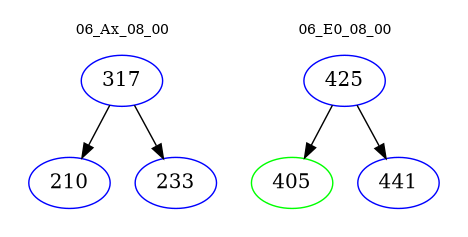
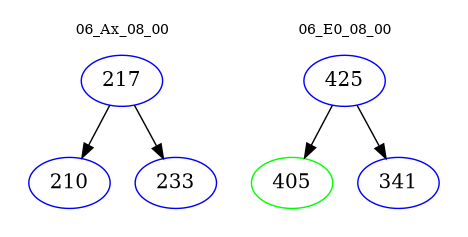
(122, 81) -> (122, 81)
(398, 183) -> (398, 183)
